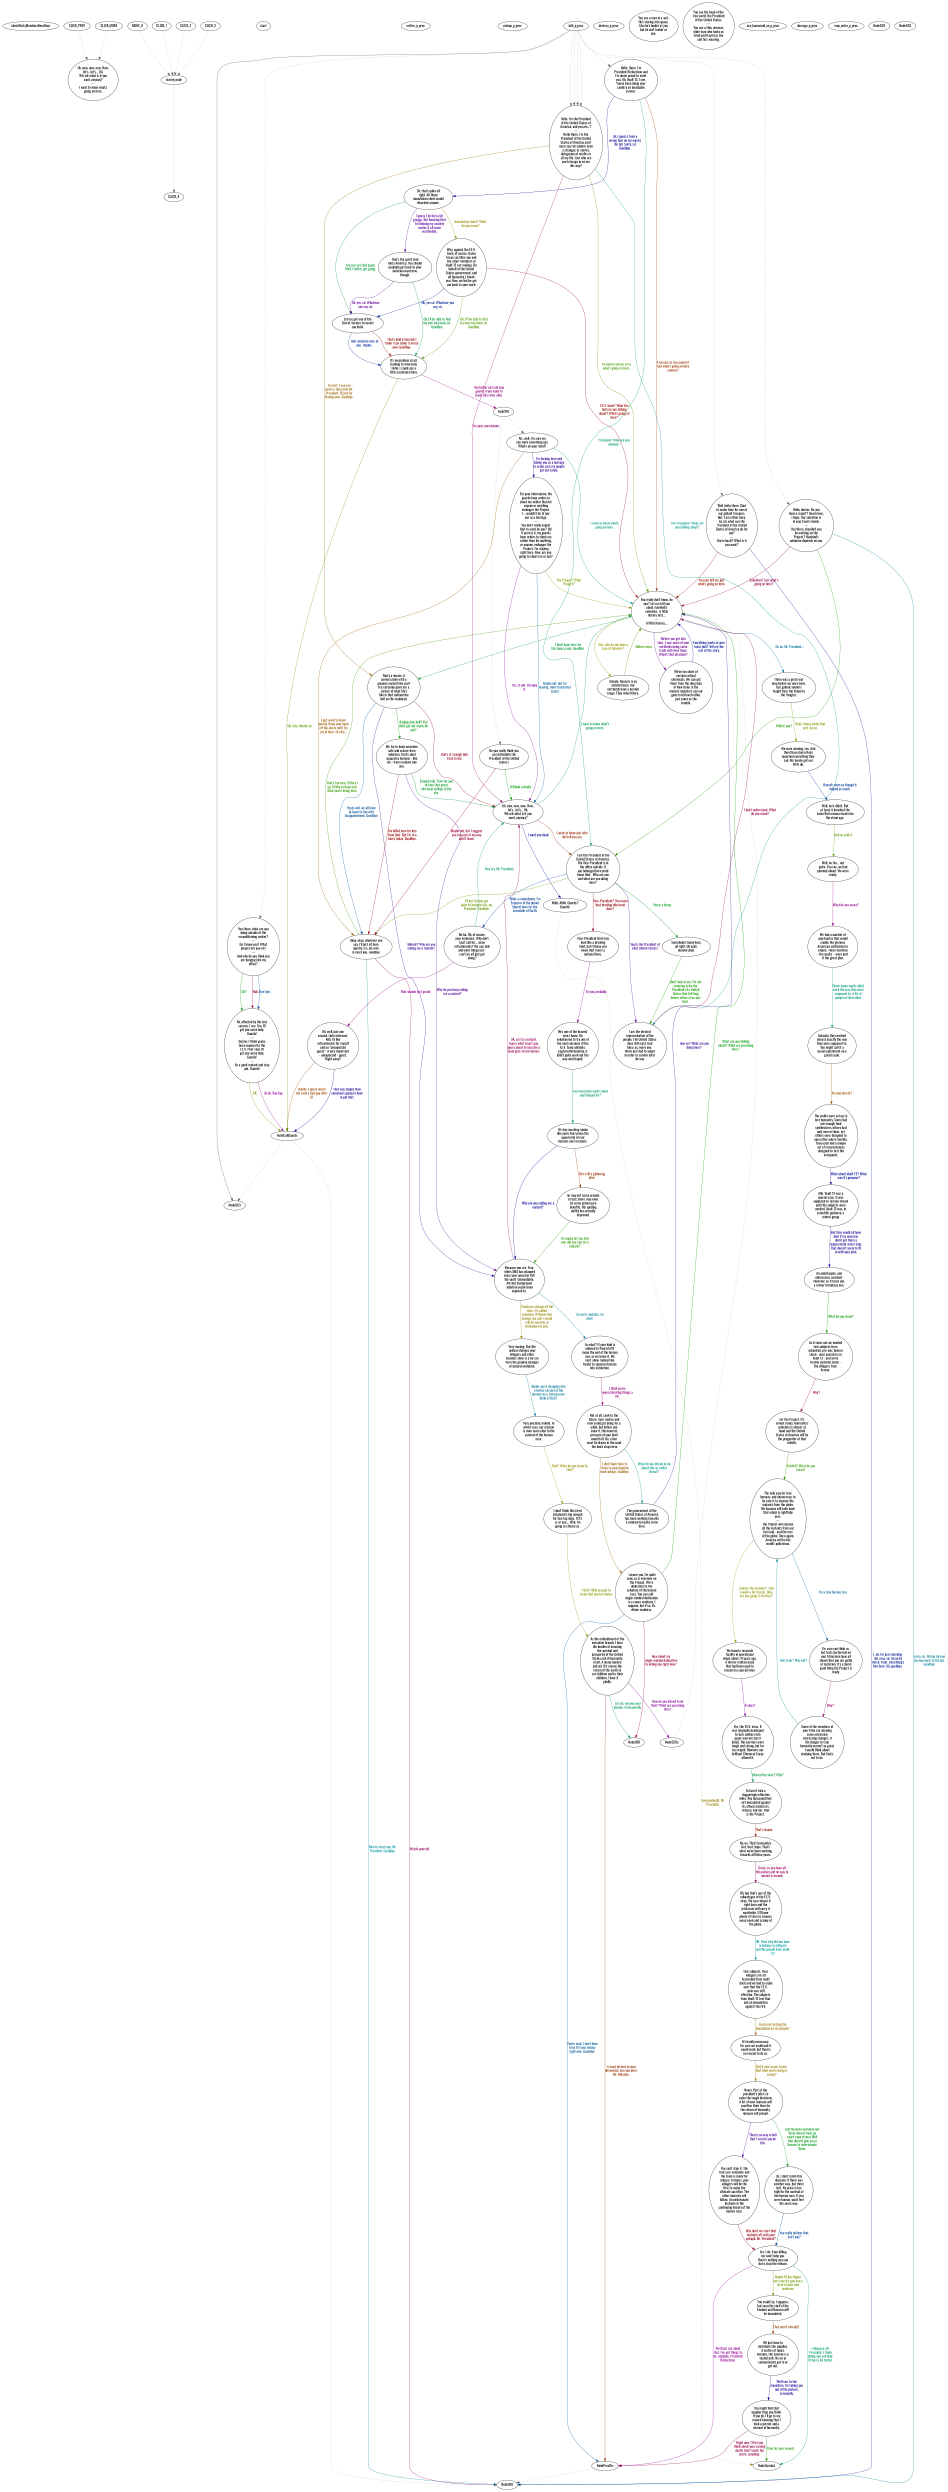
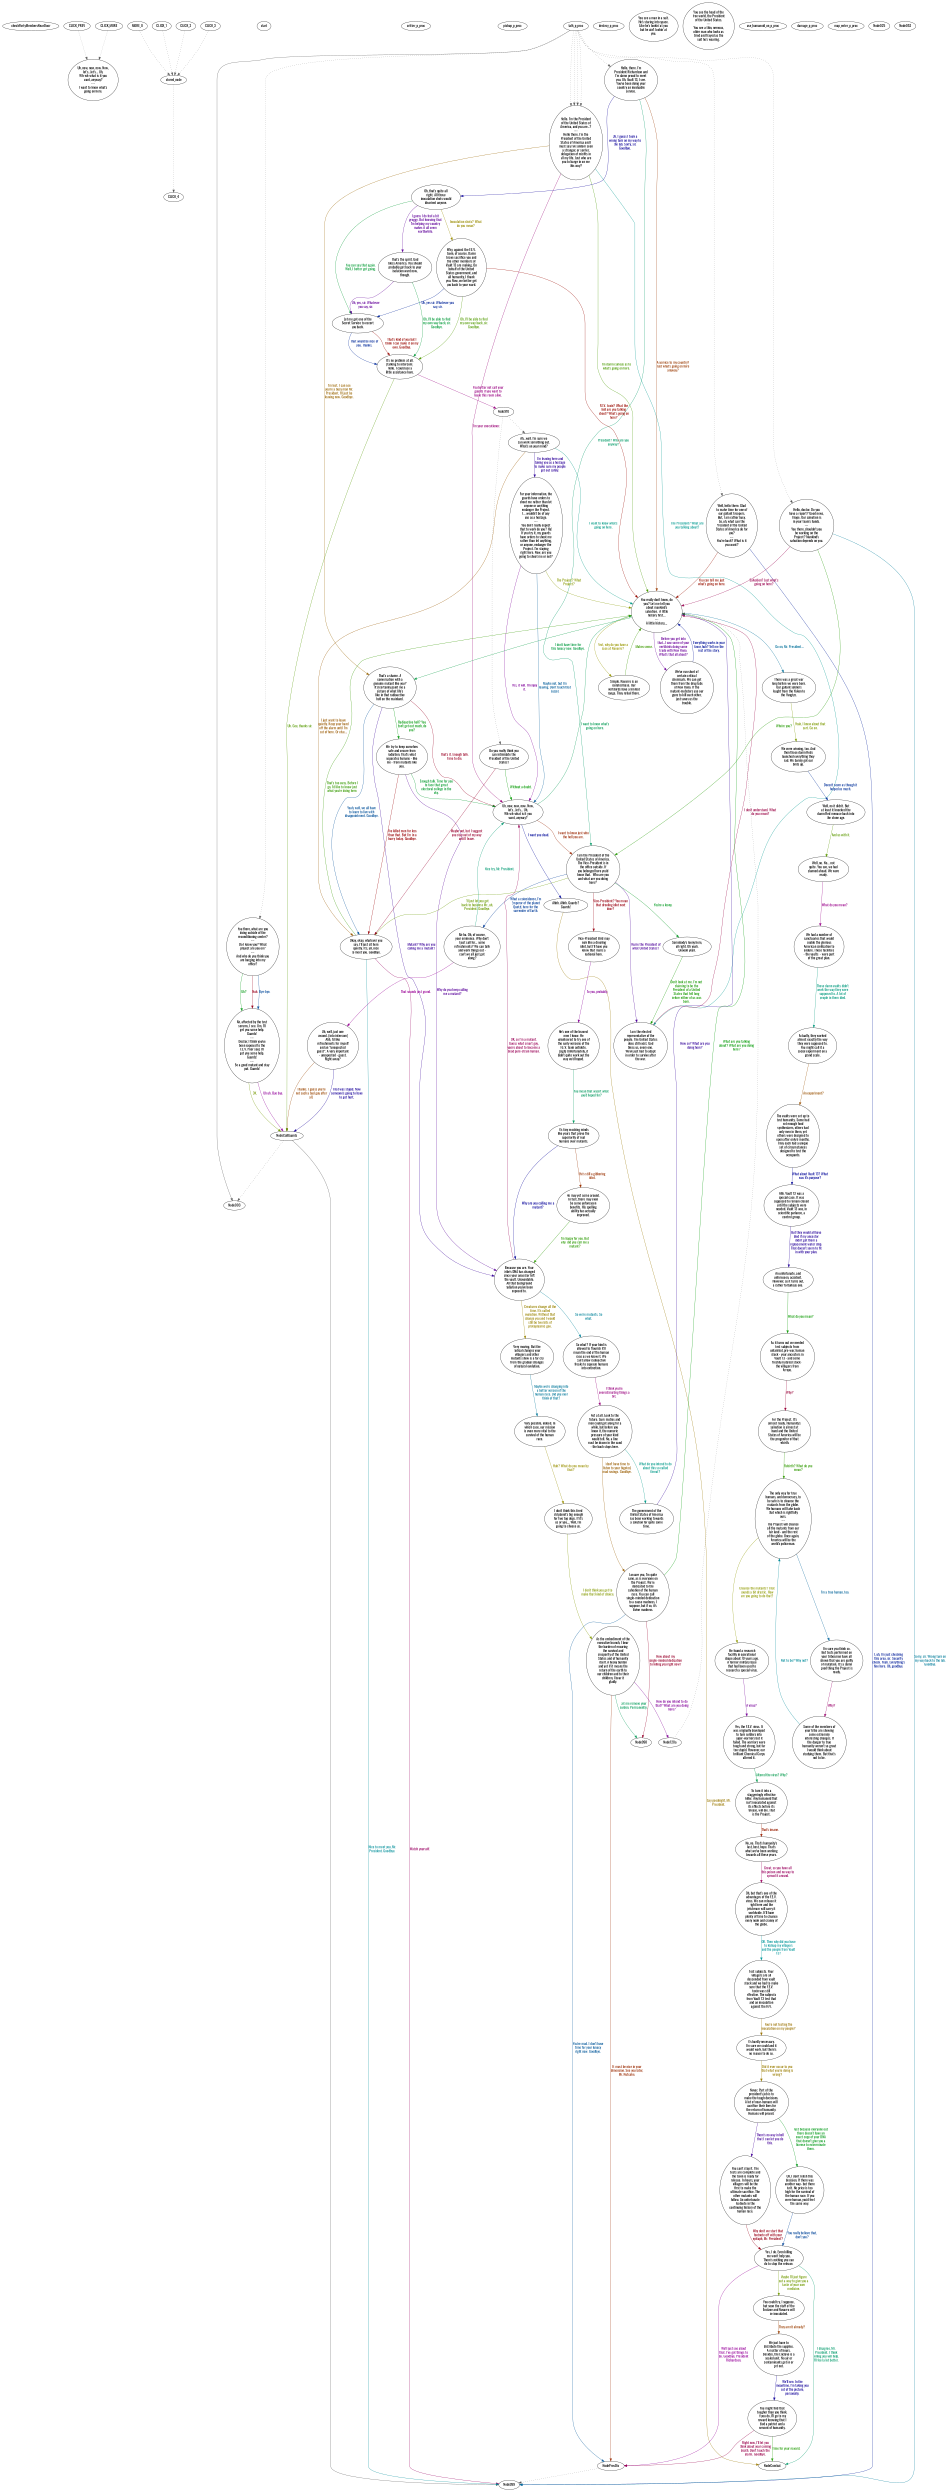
(701, 1681) -> (707, 1681)
(672, 1743) -> (670, 1743)
(331, 1880) -> (331, 1881)
